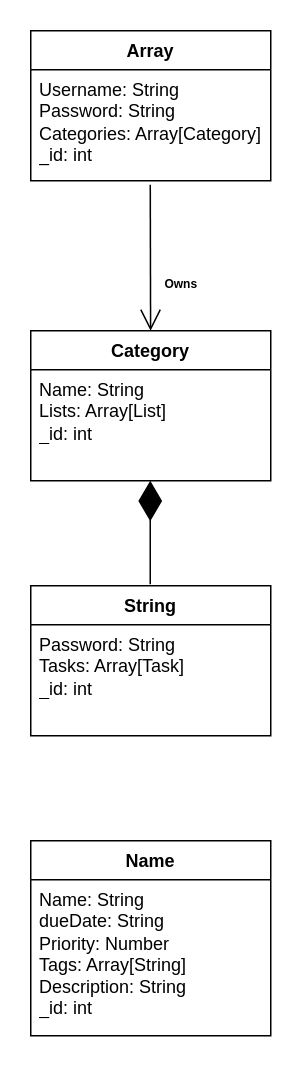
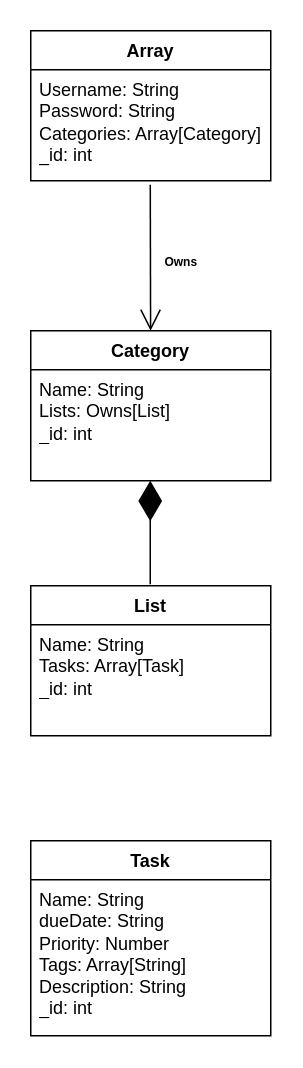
(181, 283) -> (181, 260)
(121, 413) -> (116, 413)
(151, 607) -> (151, 607)
(126, 668) -> (126, 668)
(151, 862) -> (151, 862)
